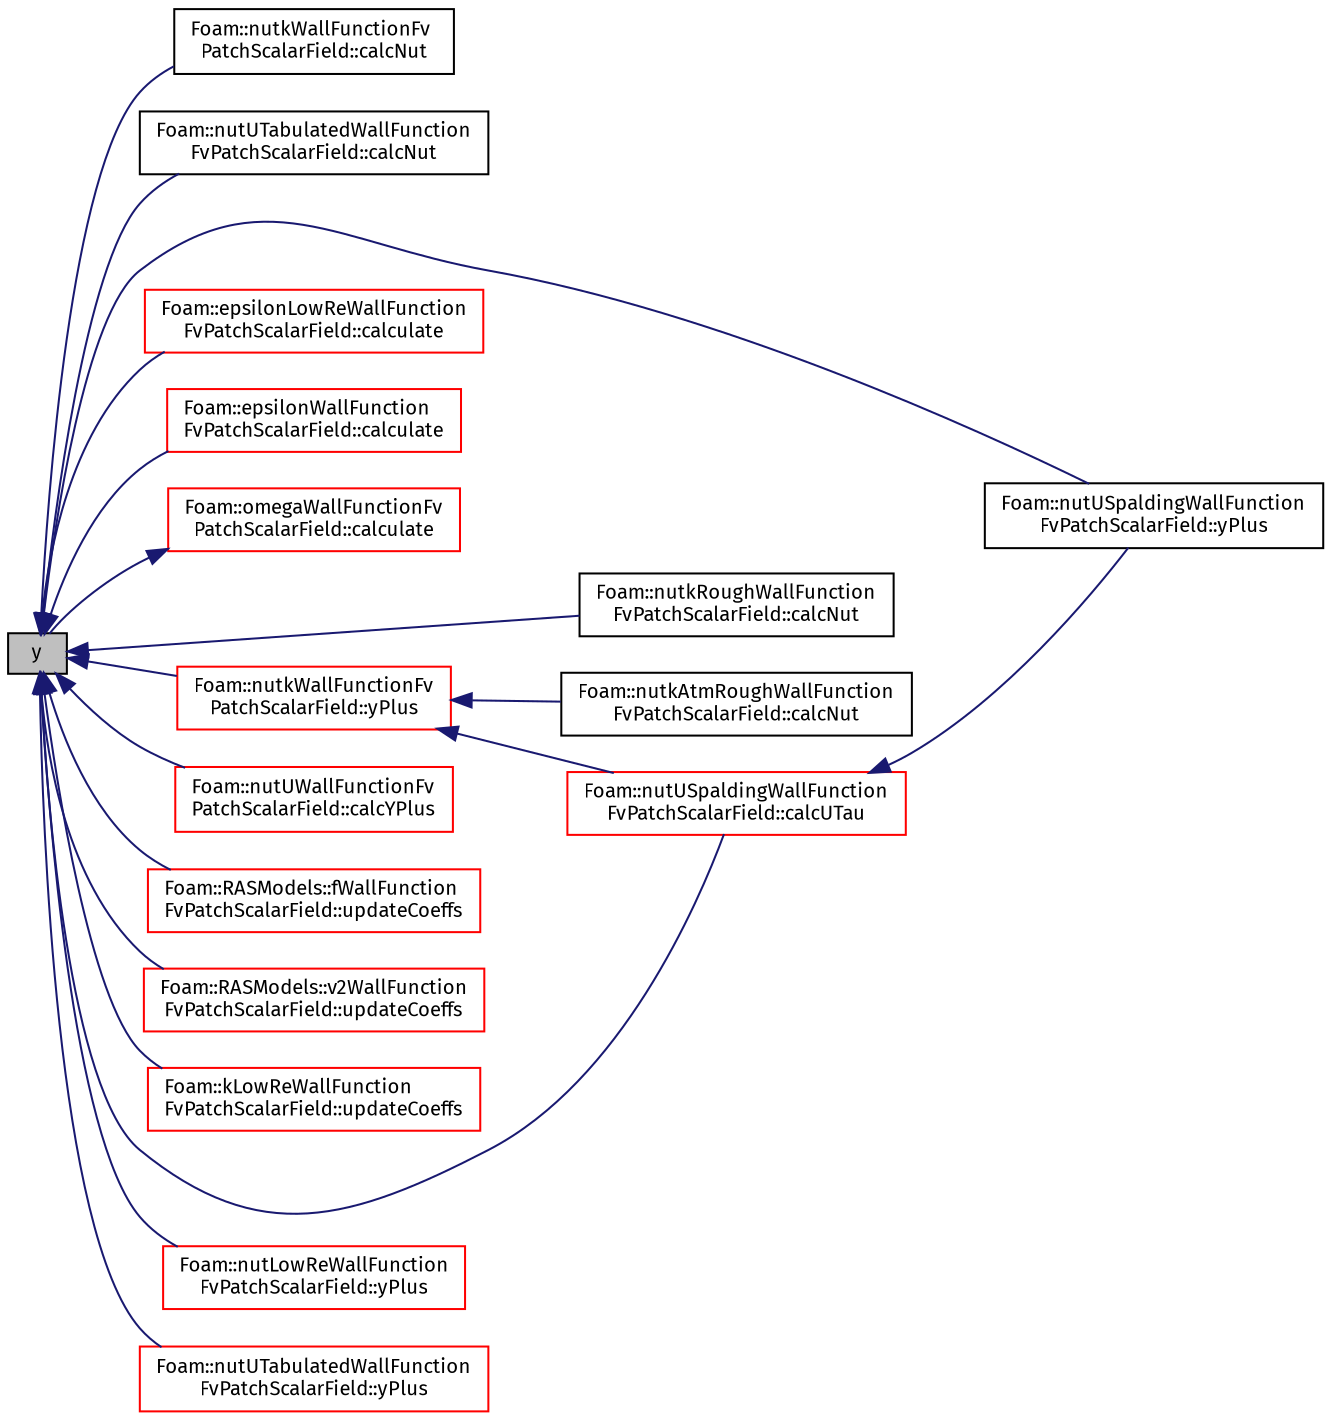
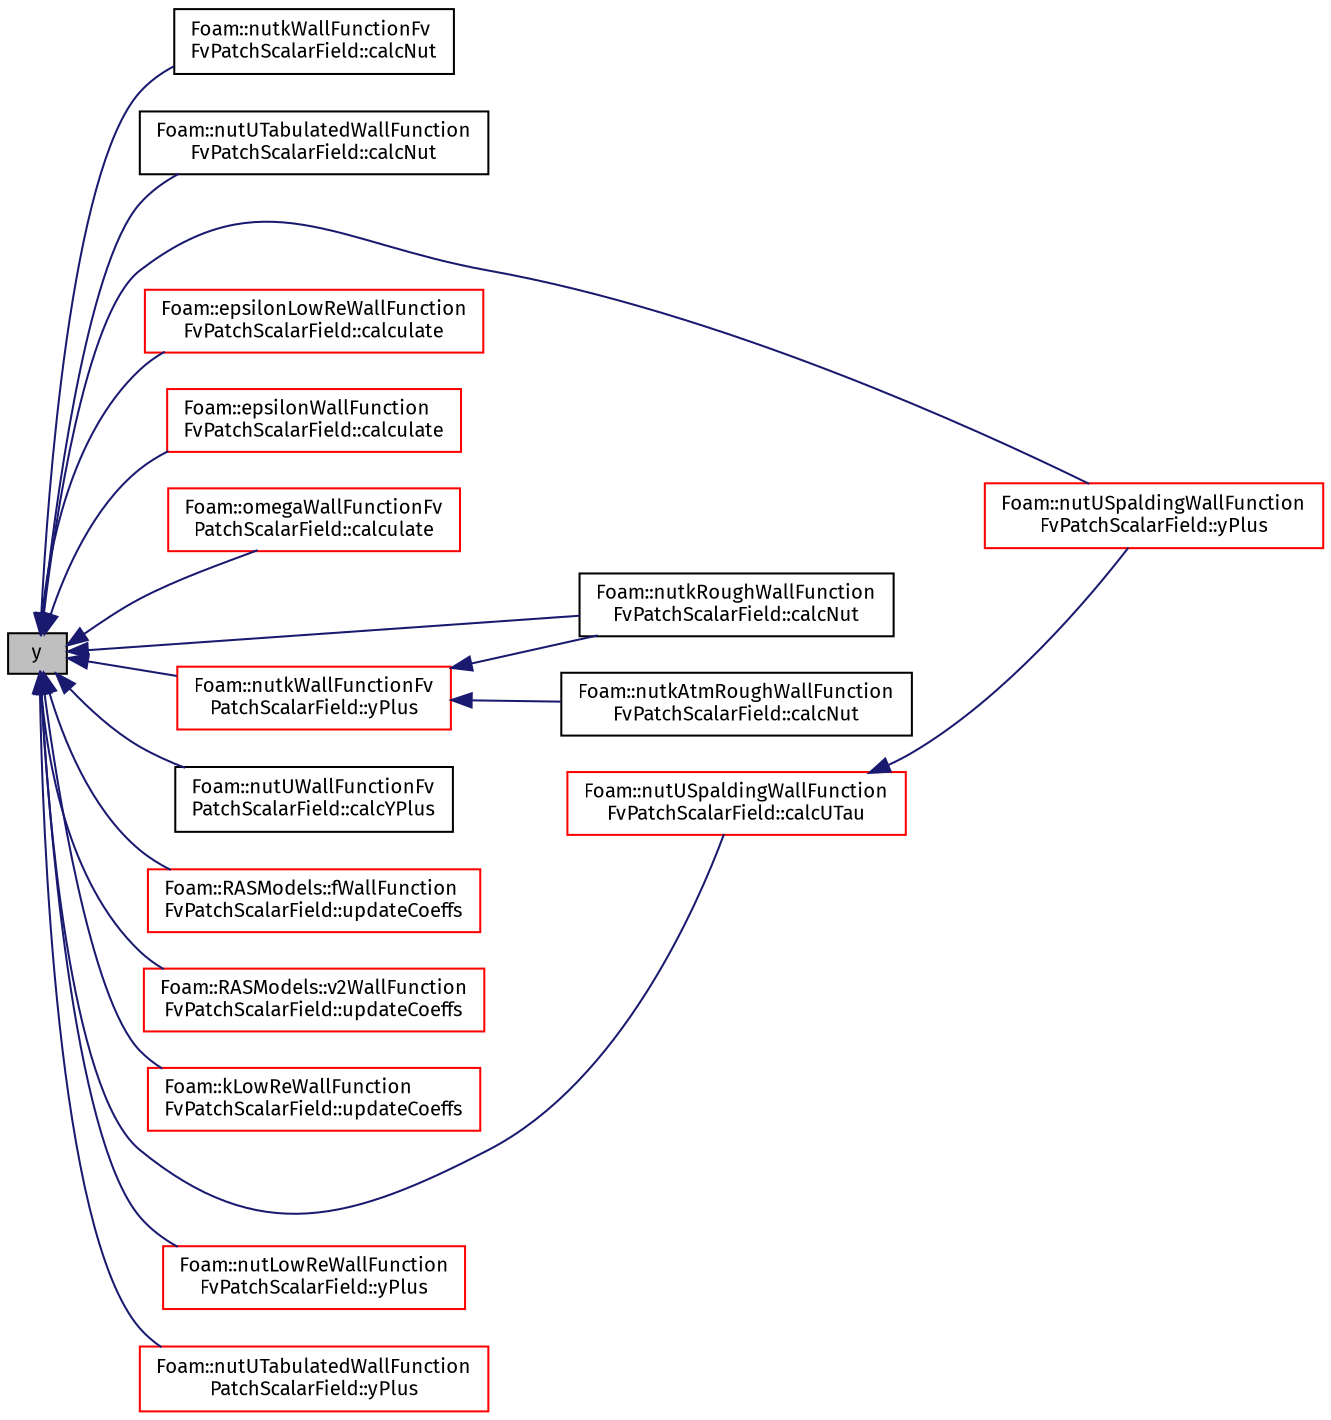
(314, 42) -> (314, 42)
(1154, 516) -> (1154, 516)
(96, 591) -> (167, 585)
(535, 753) -> (535, 649)
(314, 799) -> (314, 799)
(314, 1379) -> (314, 1379)
